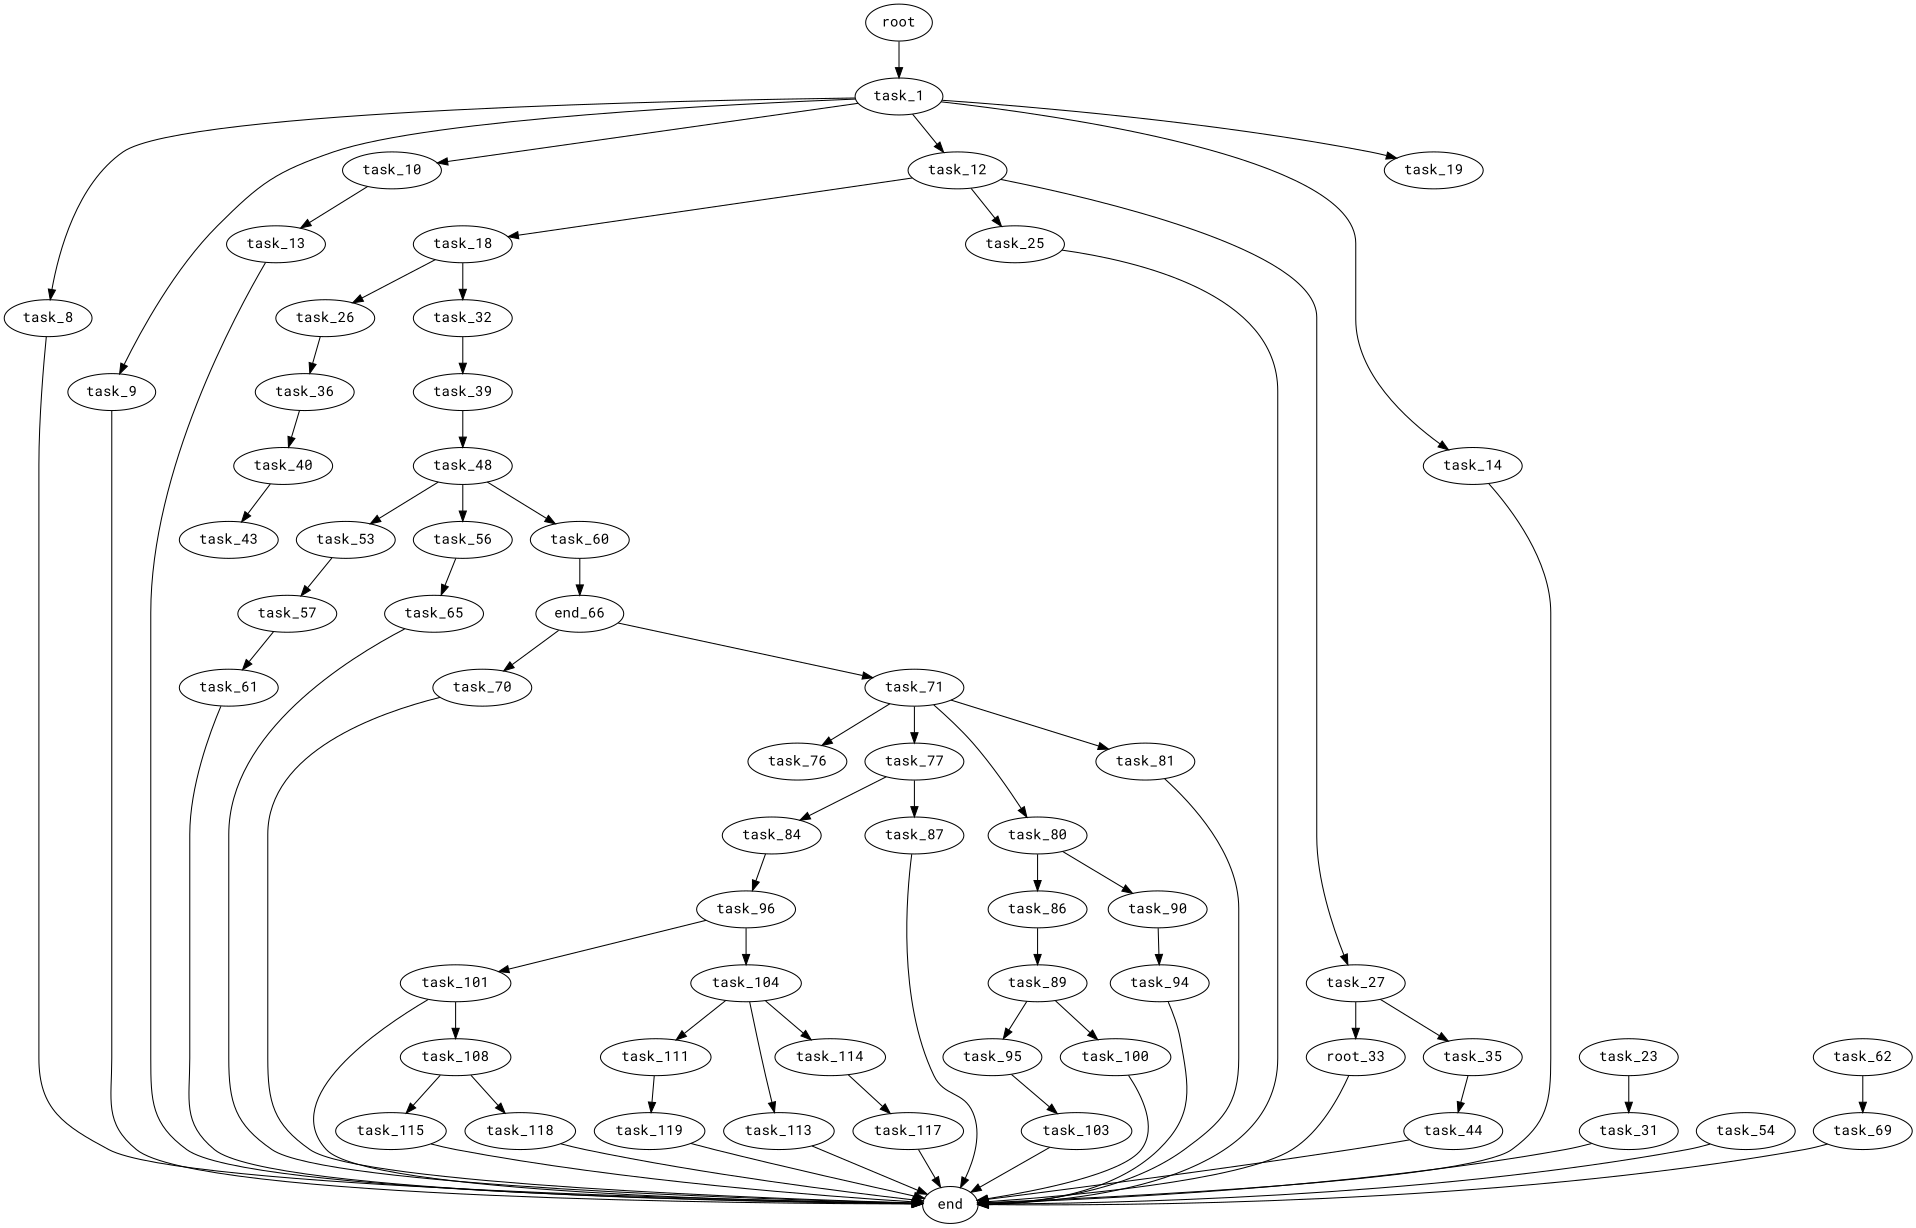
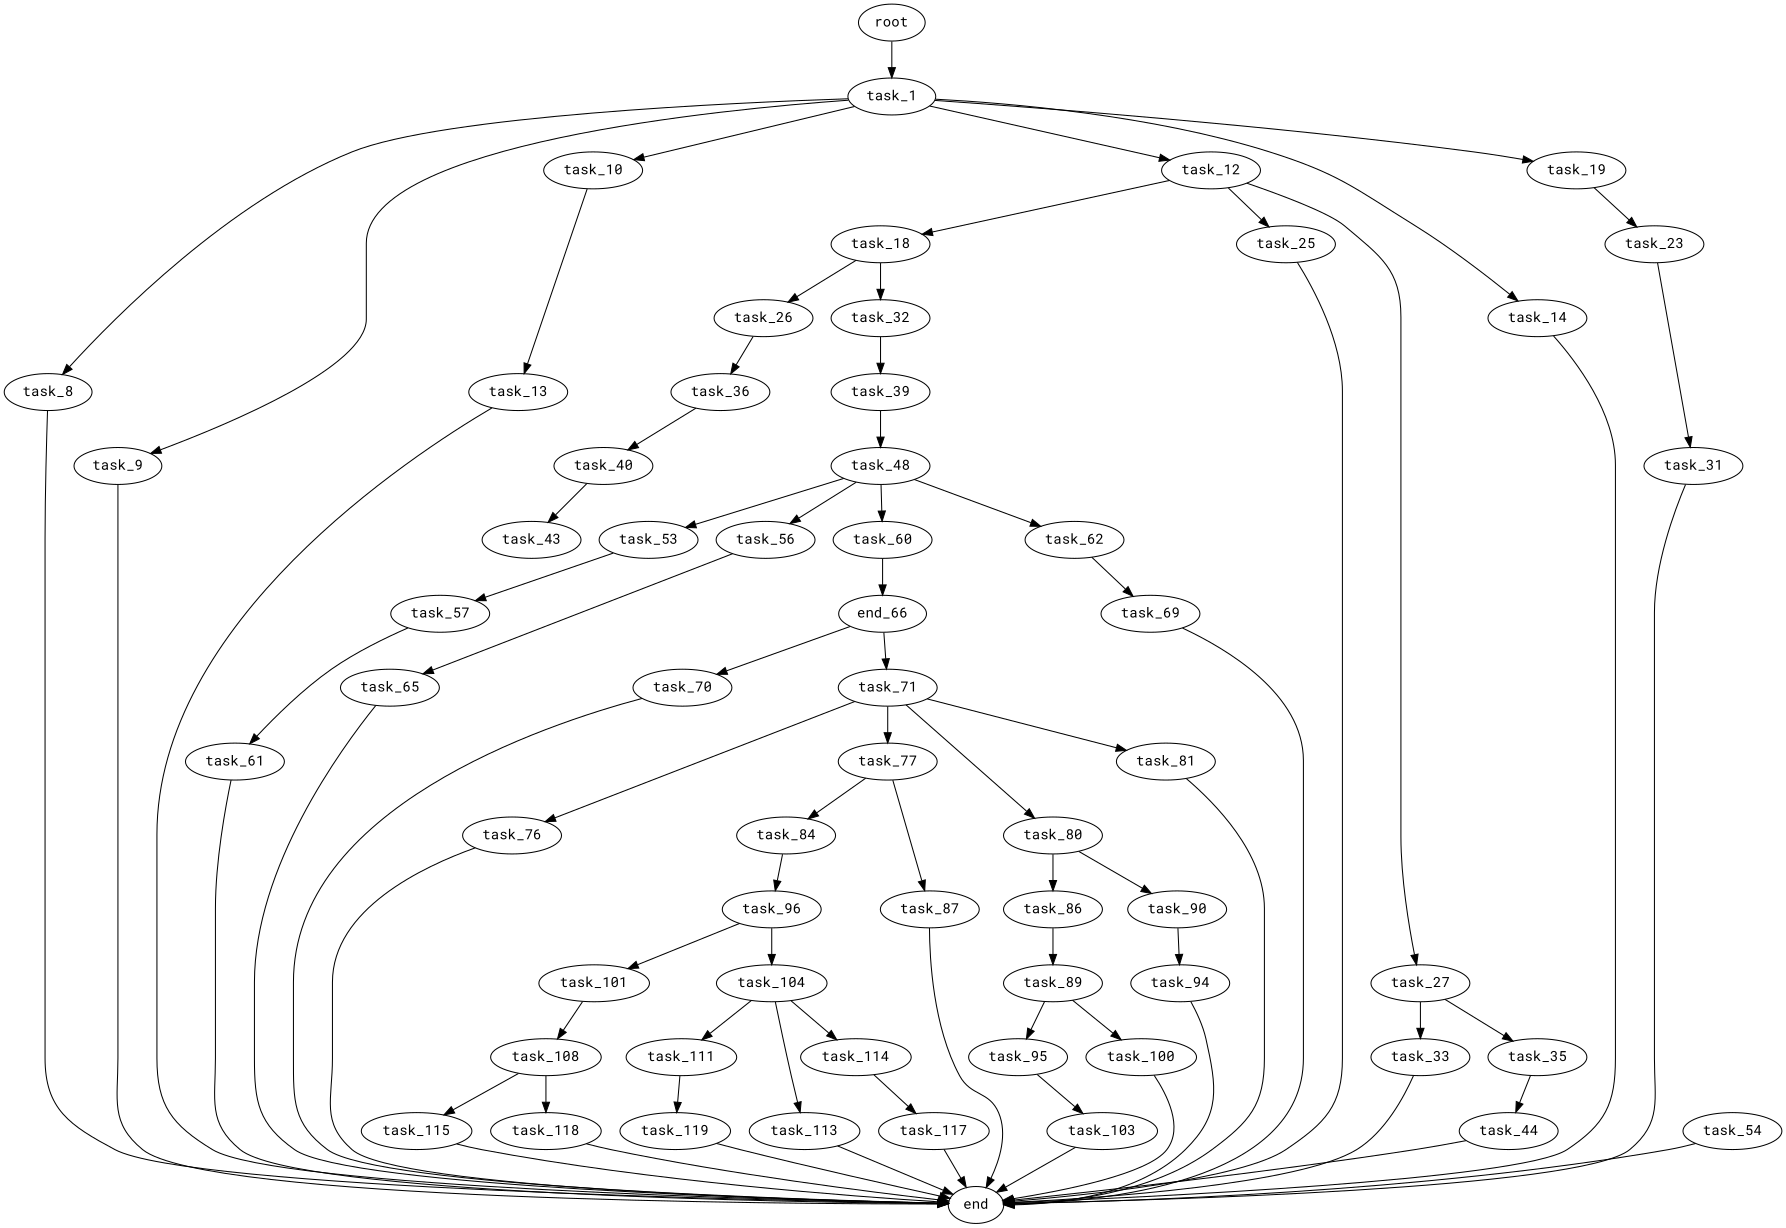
none -> (1612, 204)
none -> (973, 501)
(1356, 1057) -> (1420, 1057)
(324, 1145) -> (358, 1152)
